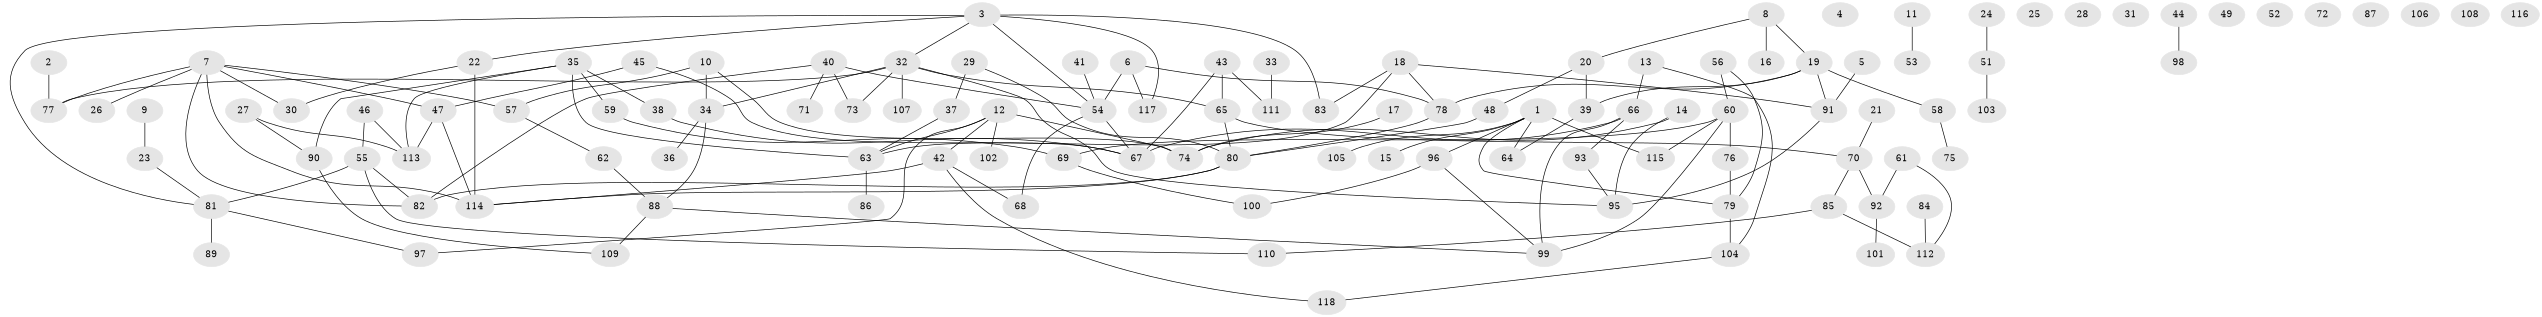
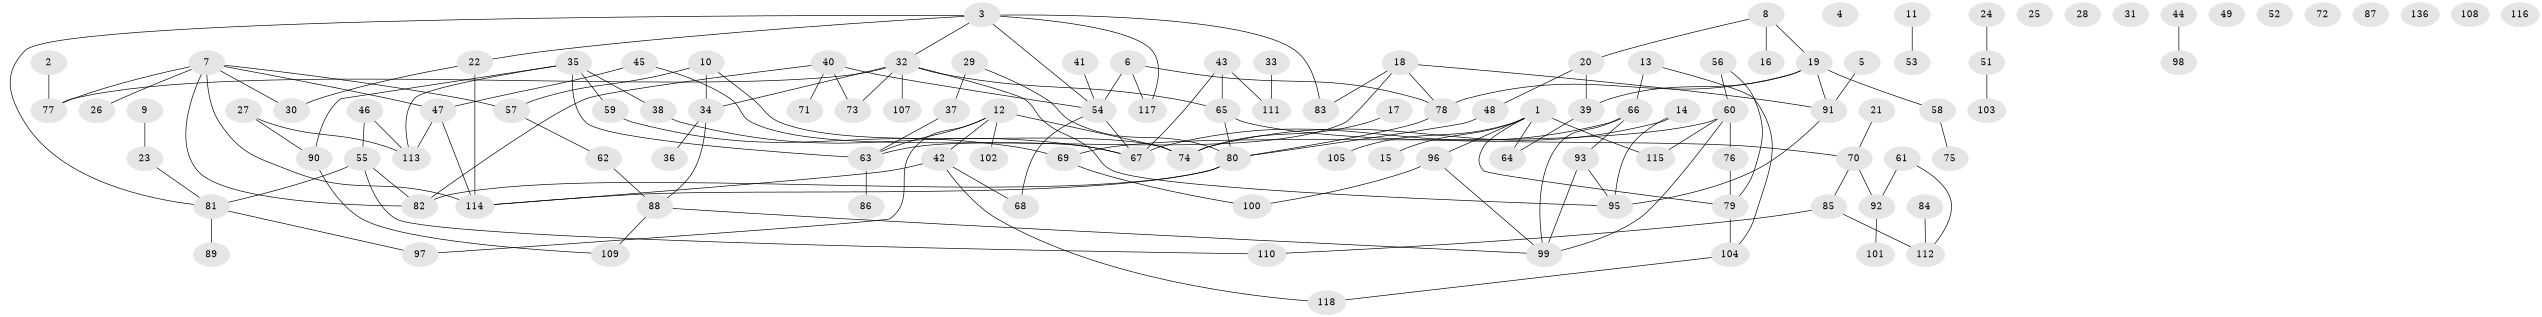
(2420, 15) -> (2420, 15)
none -> (1562, 208)
